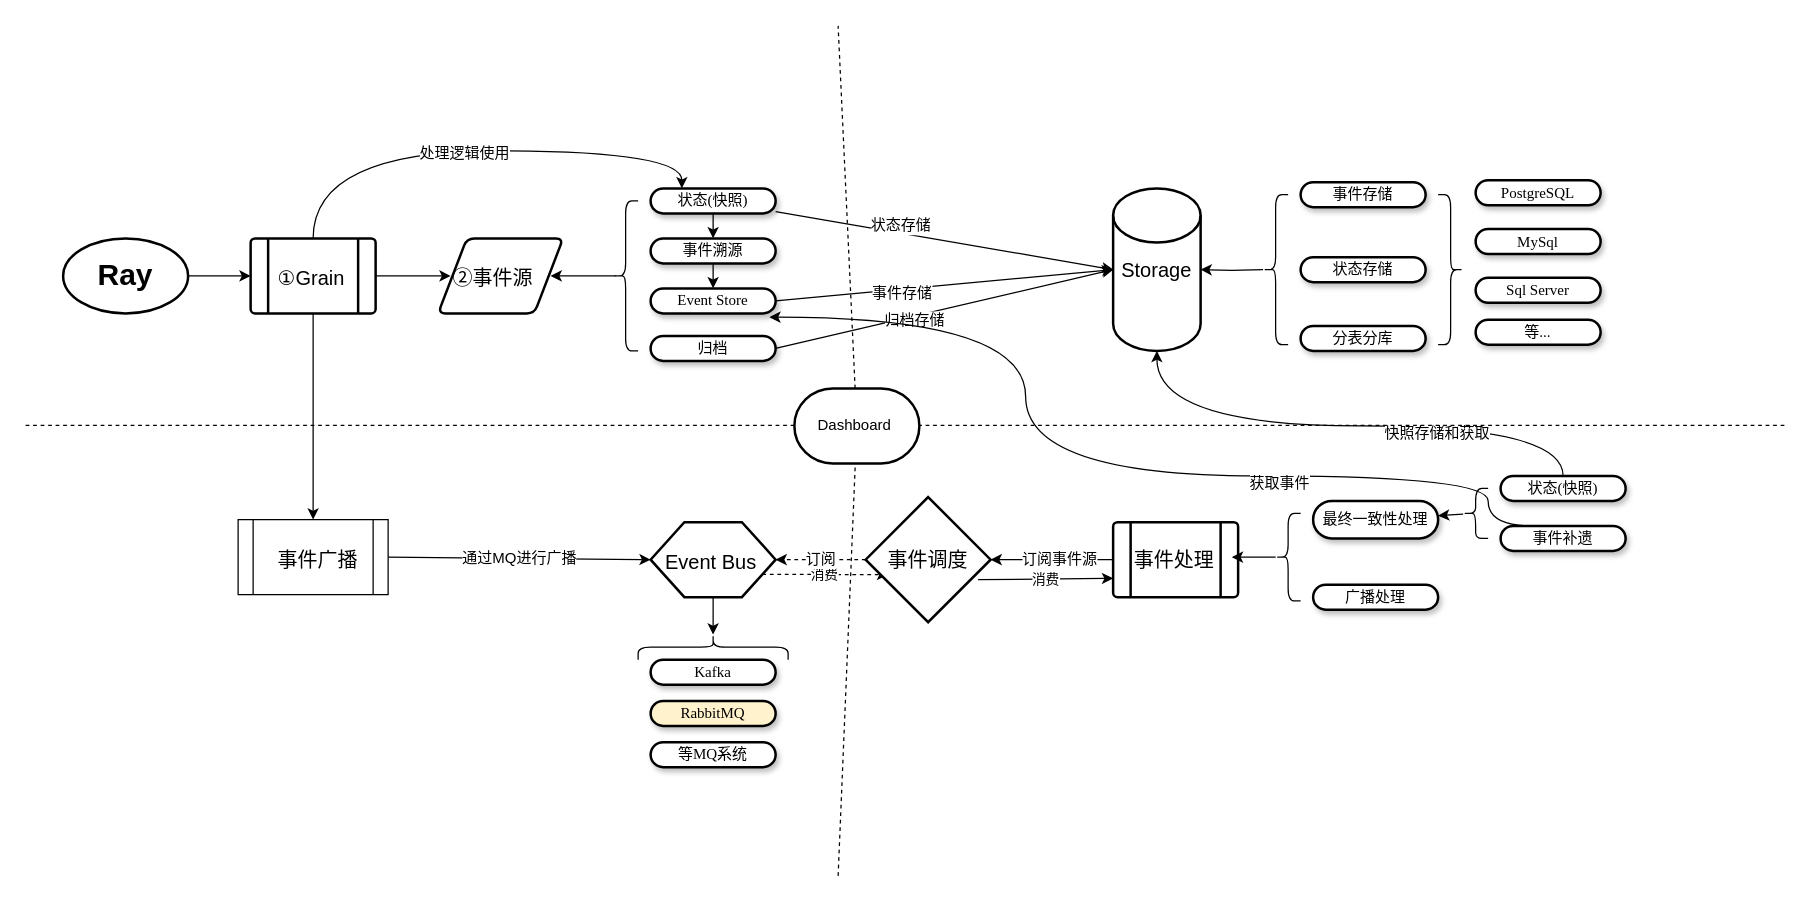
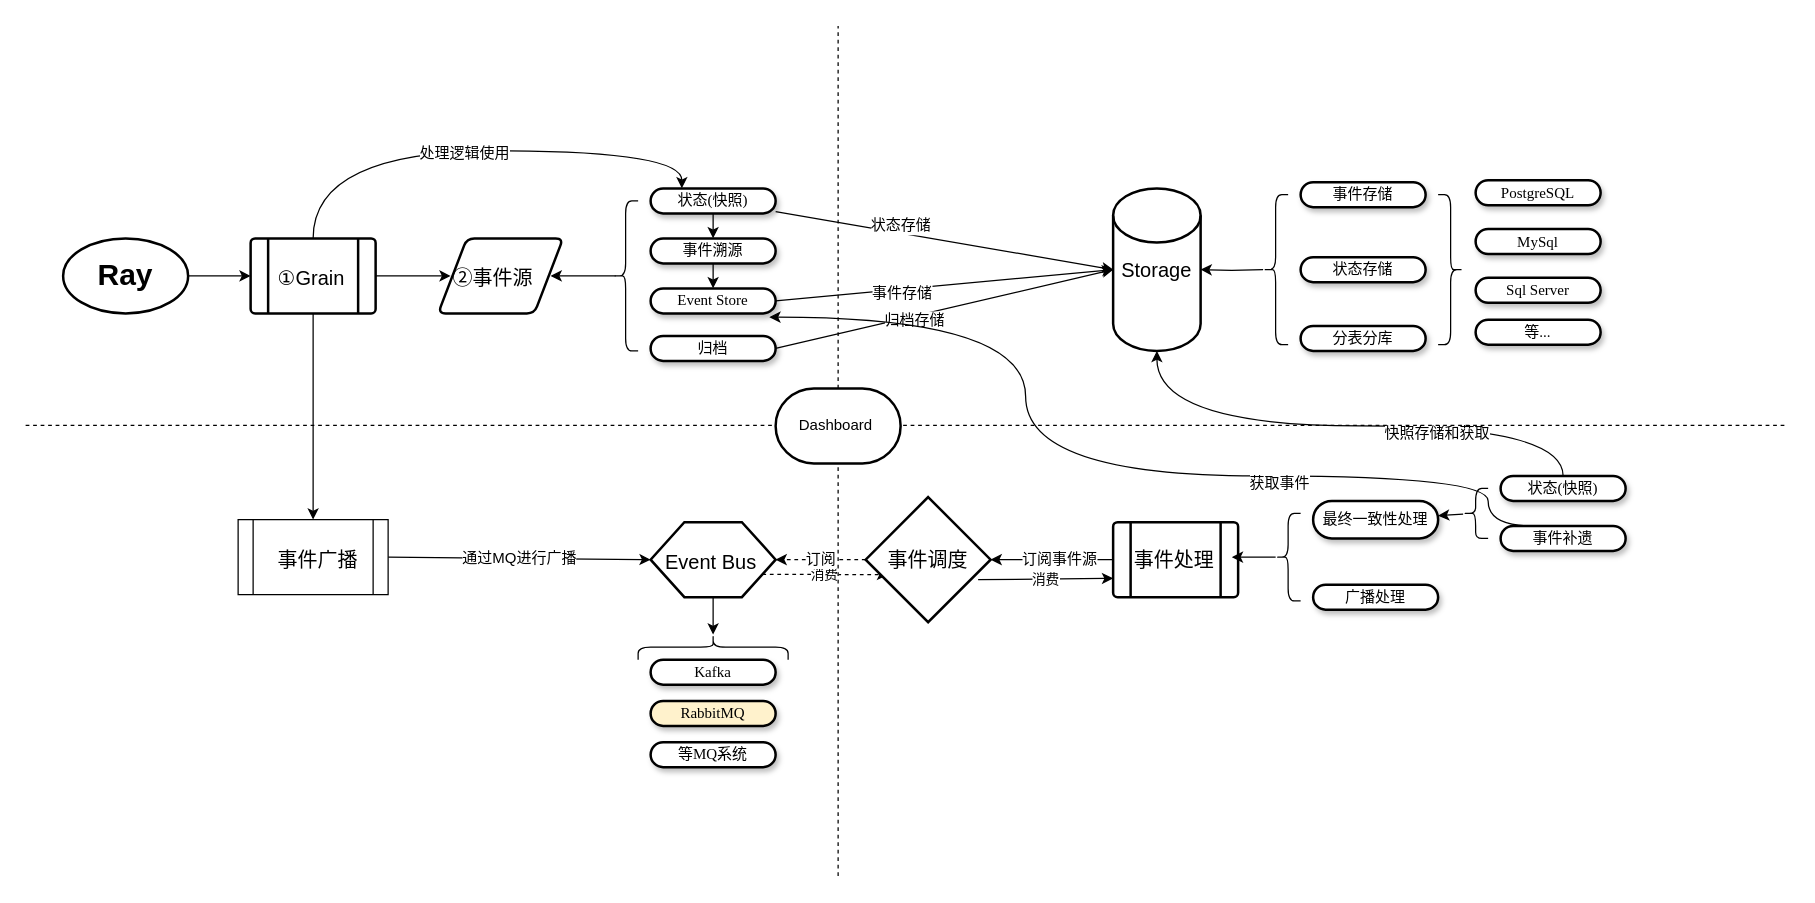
(857, 426) -> (838, 426)
